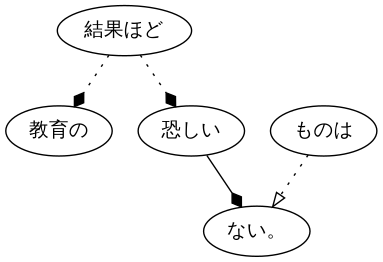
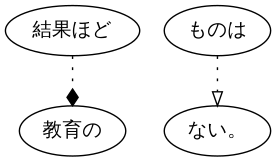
(191, 131) -> none
